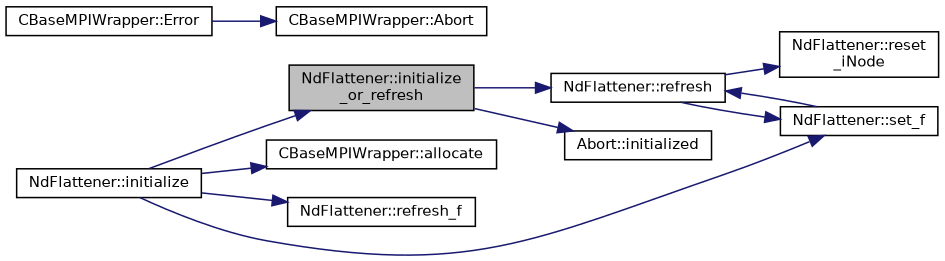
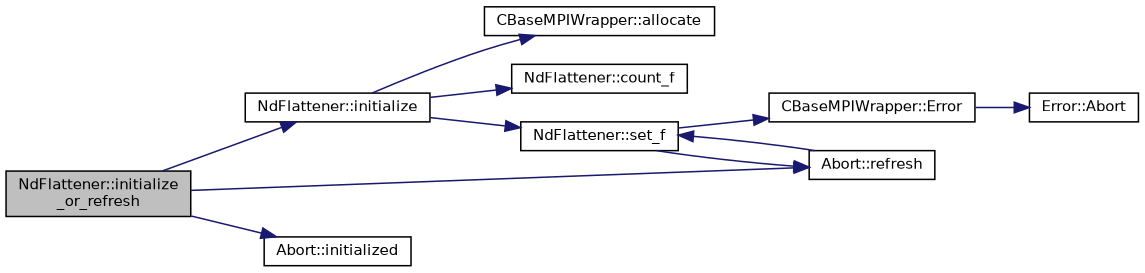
(382, 21) -> (1084, 107)
(859, 54) -> none
(638, 88) -> (872, 165)
none -> (716, 124)
(222, 142) -> (222, 149)
(382, 212) -> (600, 79)
